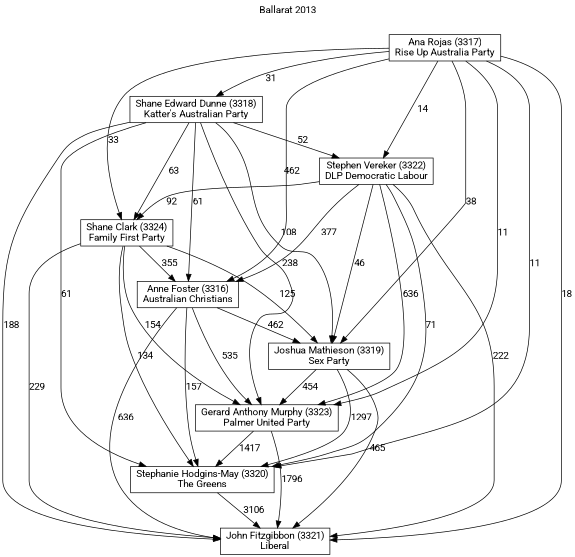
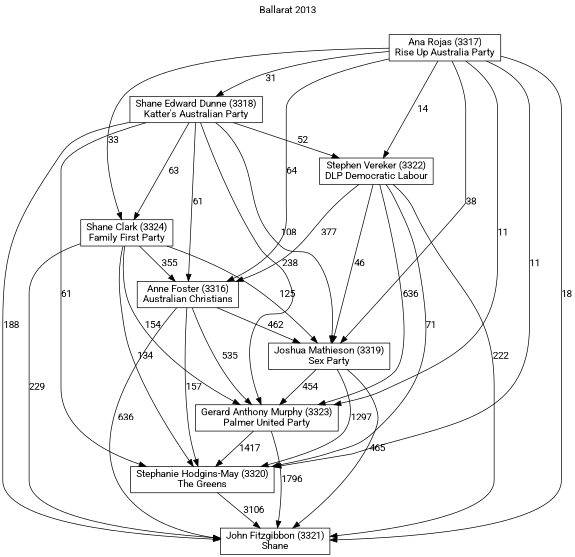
(292, 171) -> (292, 171)
(232, 188) -> none
(275, 541) -> (275, 541)
